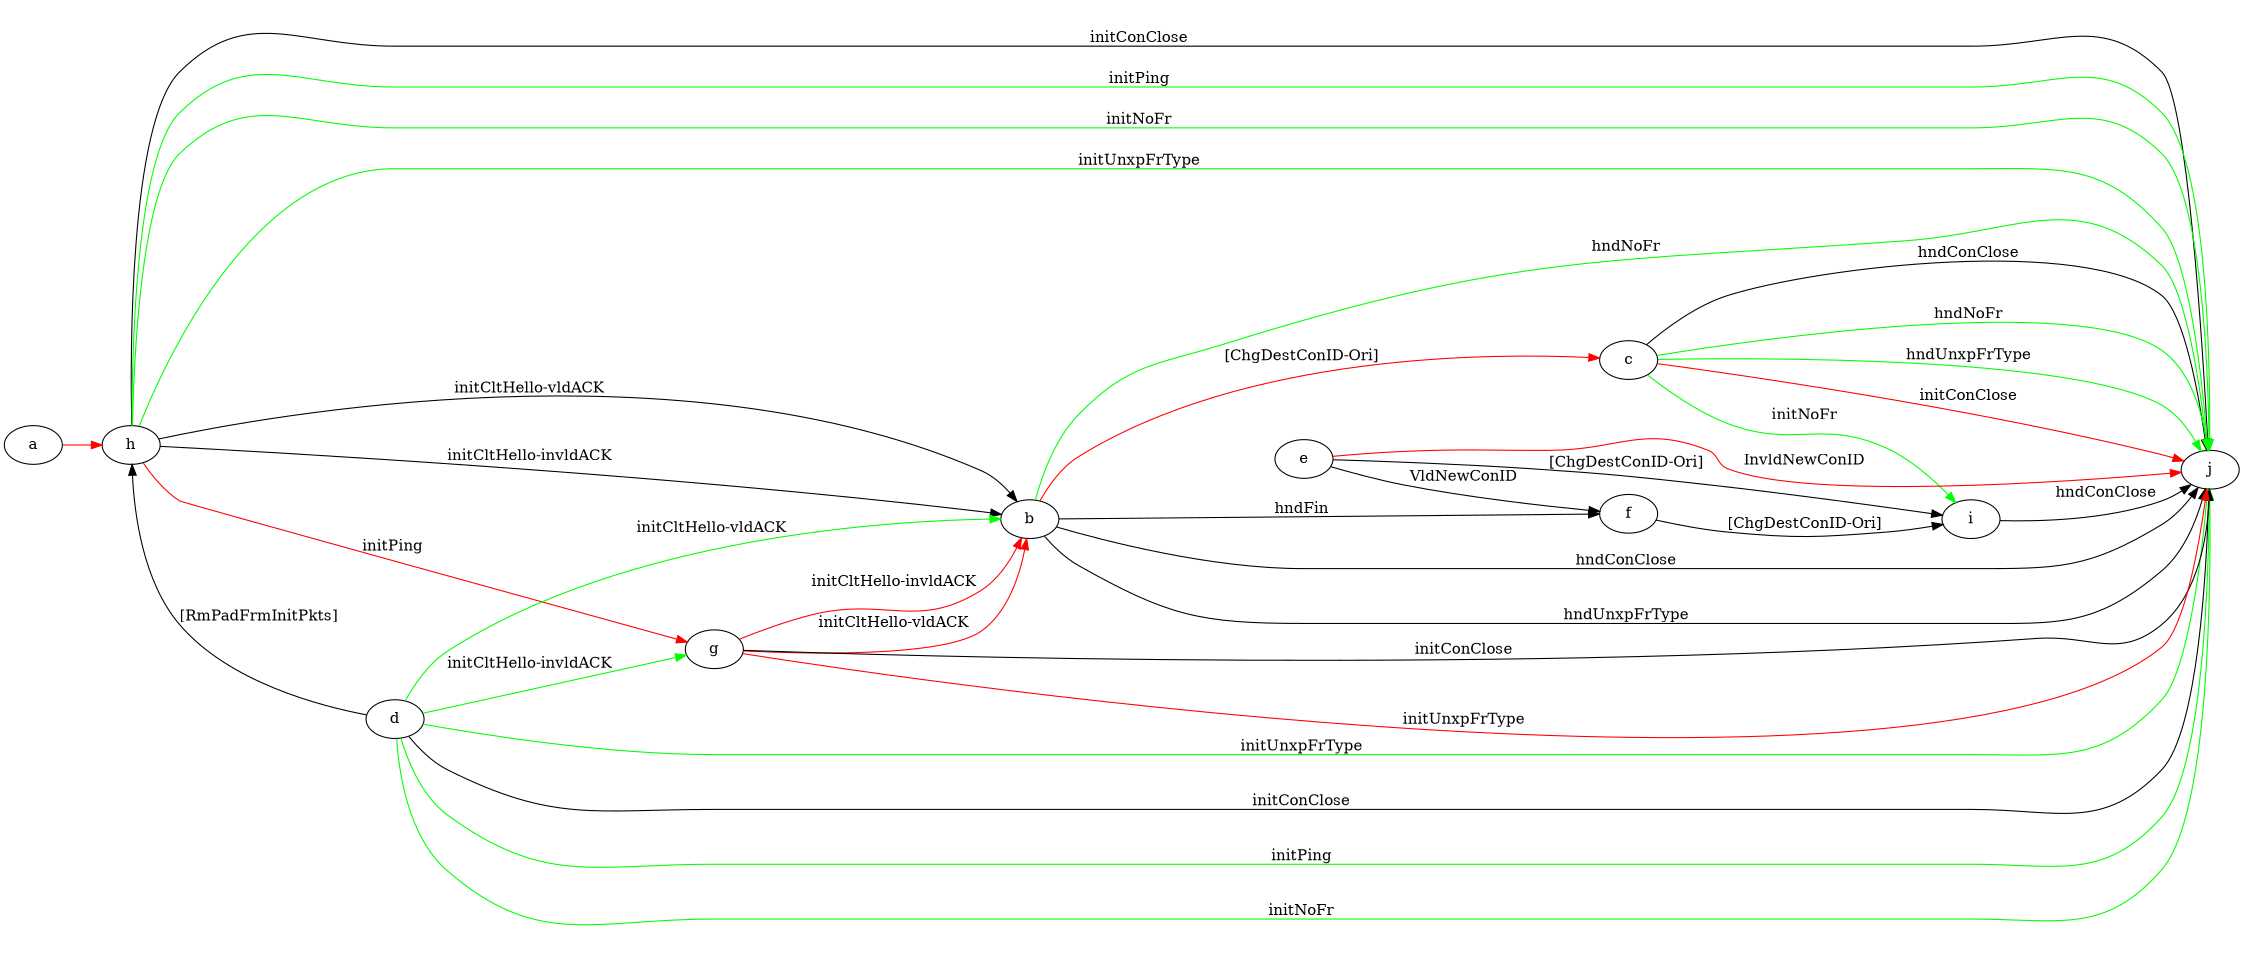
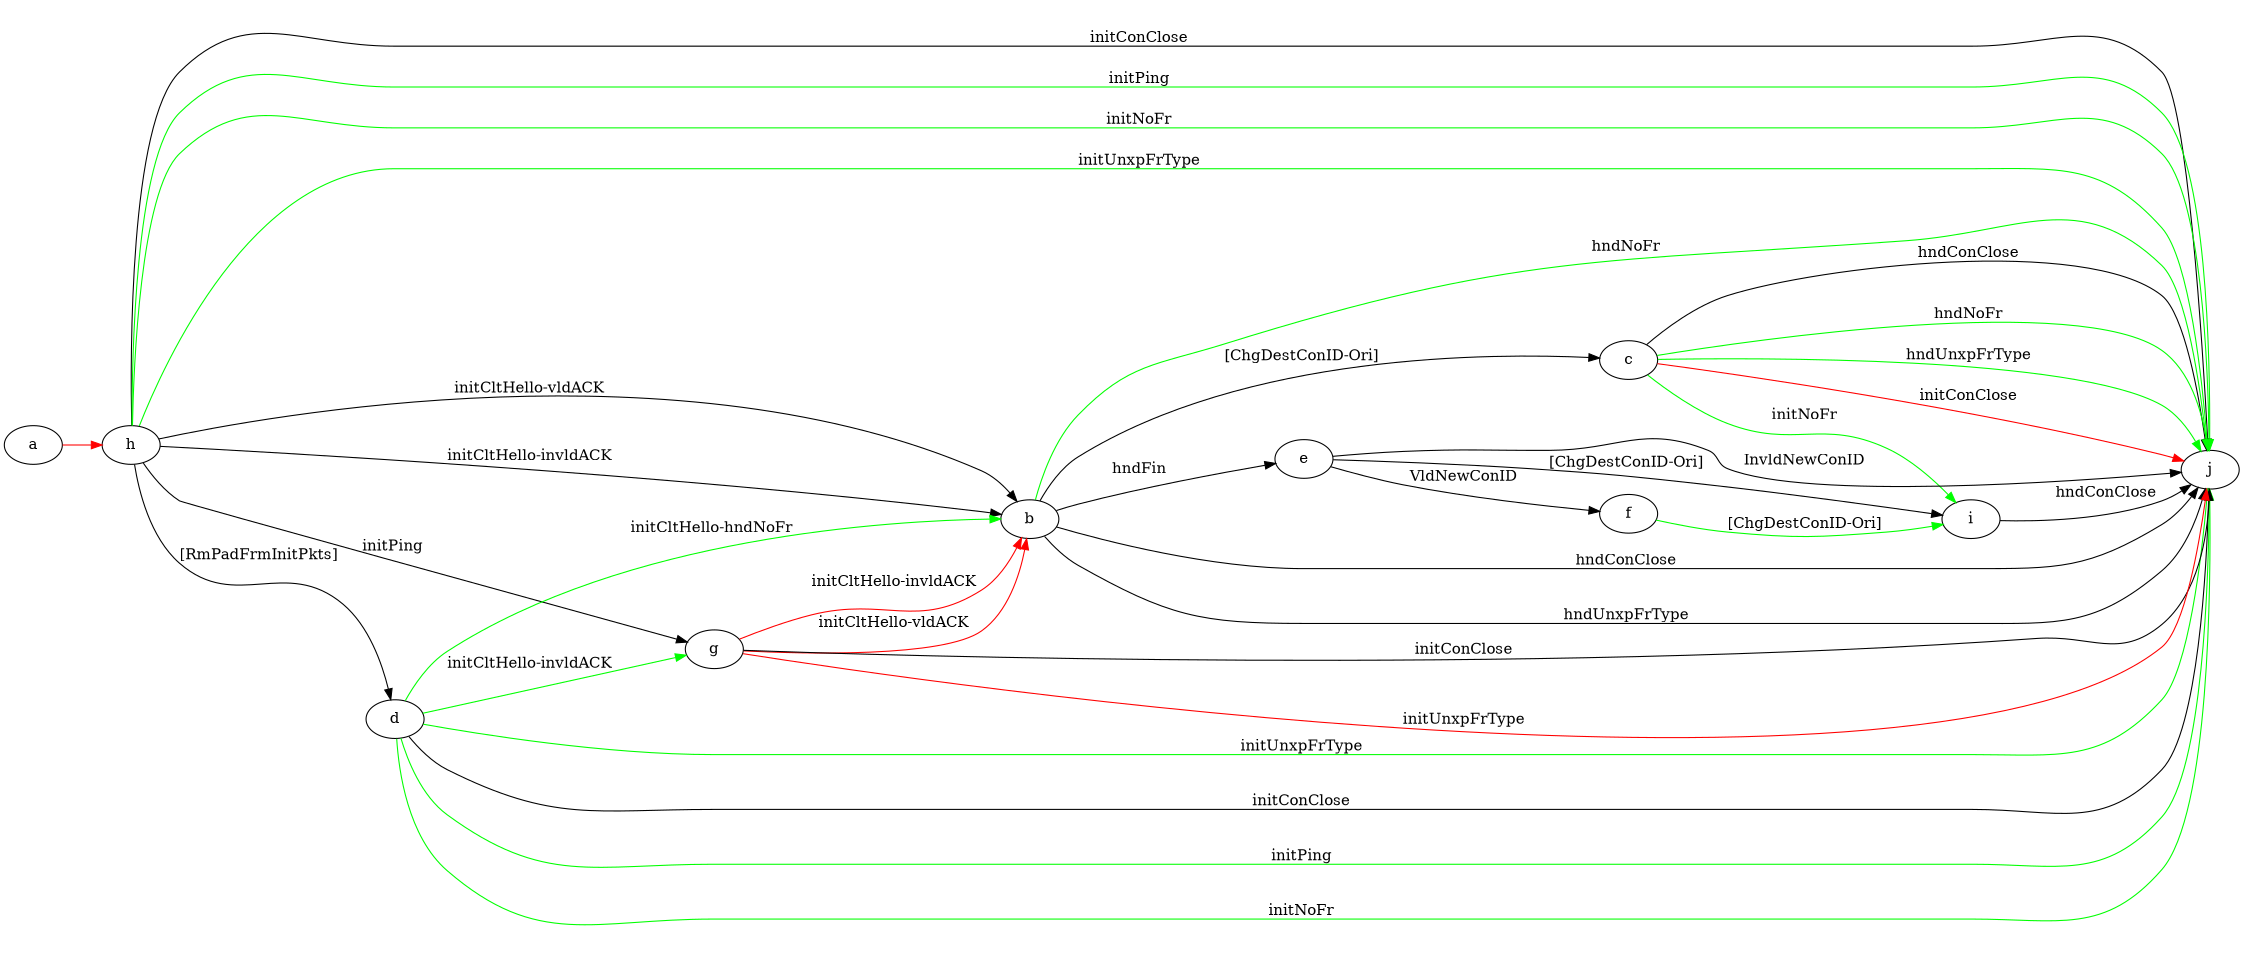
(1297, 377) -> (1297, 377)
(1747, 474) -> (1747, 474)
(1324, 517) -> (1160, 485)
(714, 528) -> (714, 528)
(1794, 536) -> (1794, 536)
(403, 563) -> (403, 563)
(198, 643) -> (255, 584)
